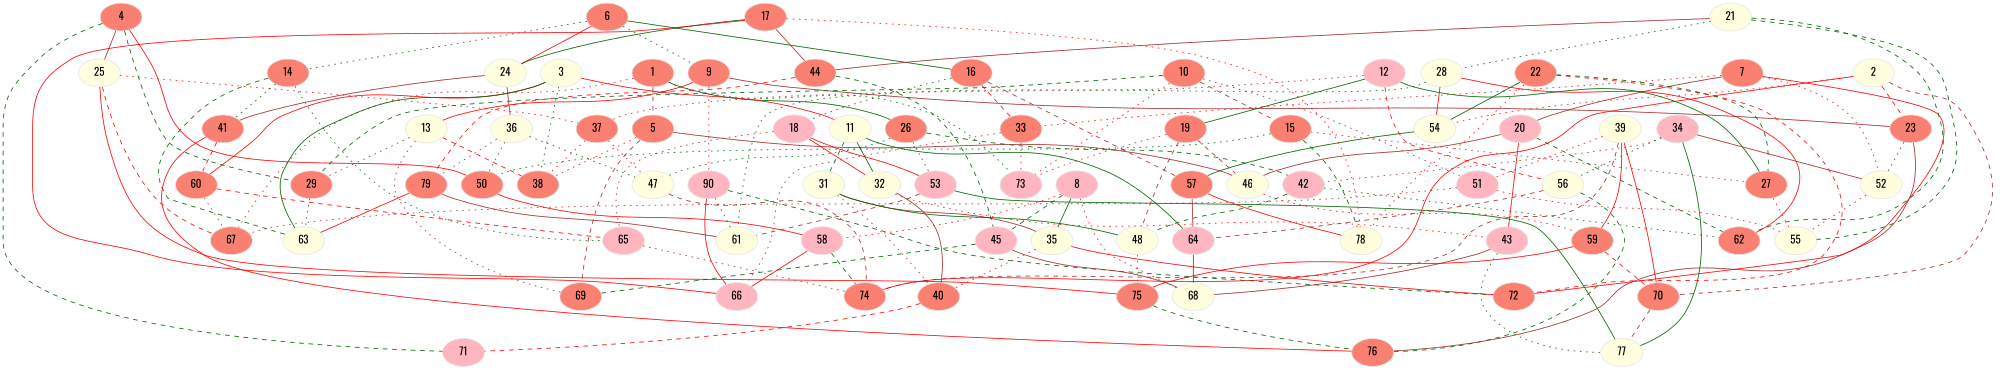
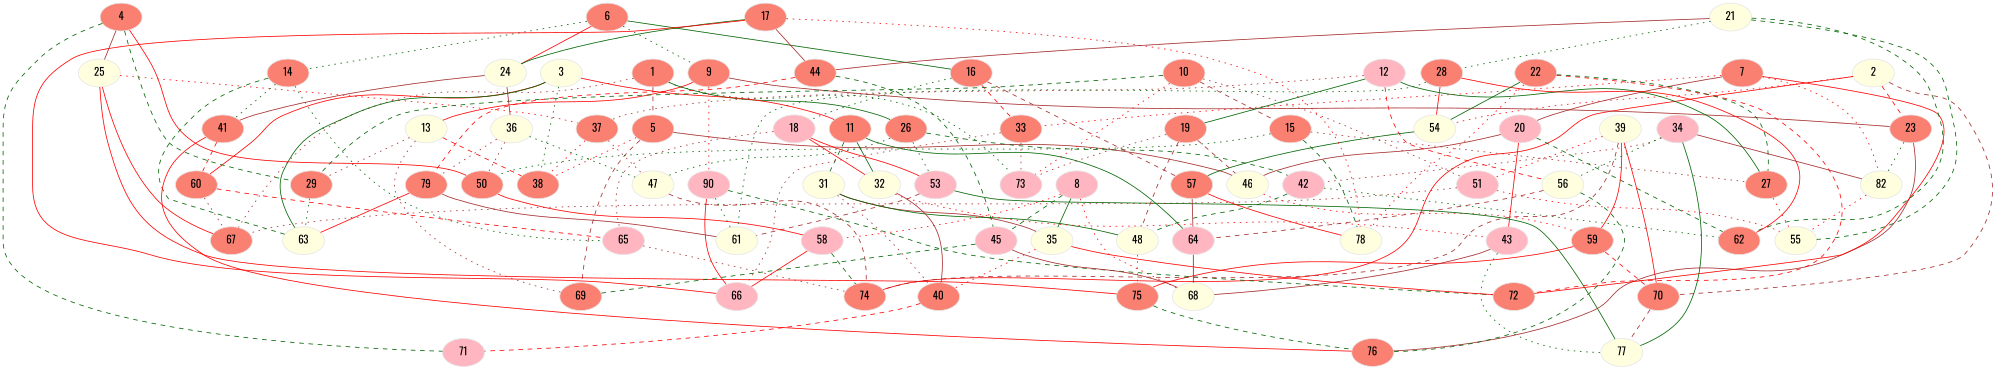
(1442, 73) -> (1442, 73)
(850, 129) -> (850, 129)
(139, 176) -> (139, 176)
(1881, 185) -> (1881, 185)
